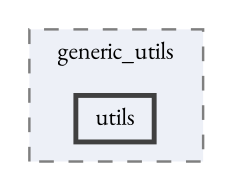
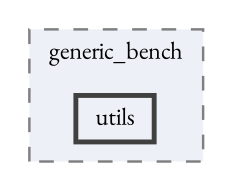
(116, 53) -> (116, 53)
